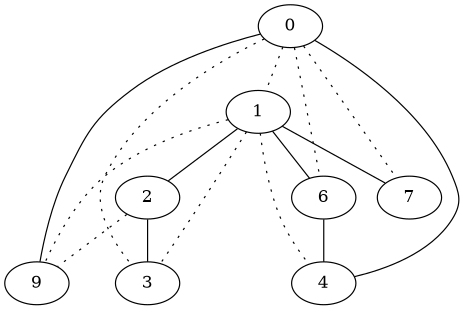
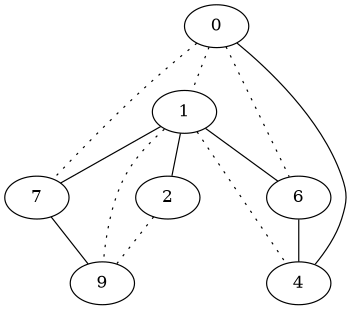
(109, 109) -> (70, 240)
(148, 283) -> none
